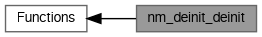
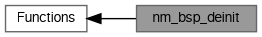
(197, 19) -> (197, 19)
